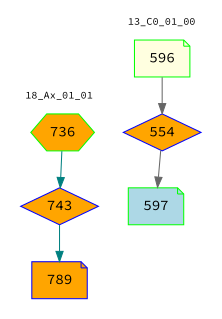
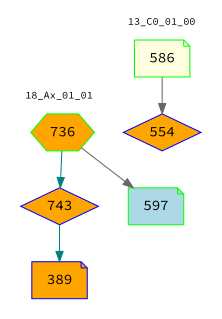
(162, 59) -> (162, 59)
(160, 164) -> (100, 162)
(60, 280) -> (60, 280)
